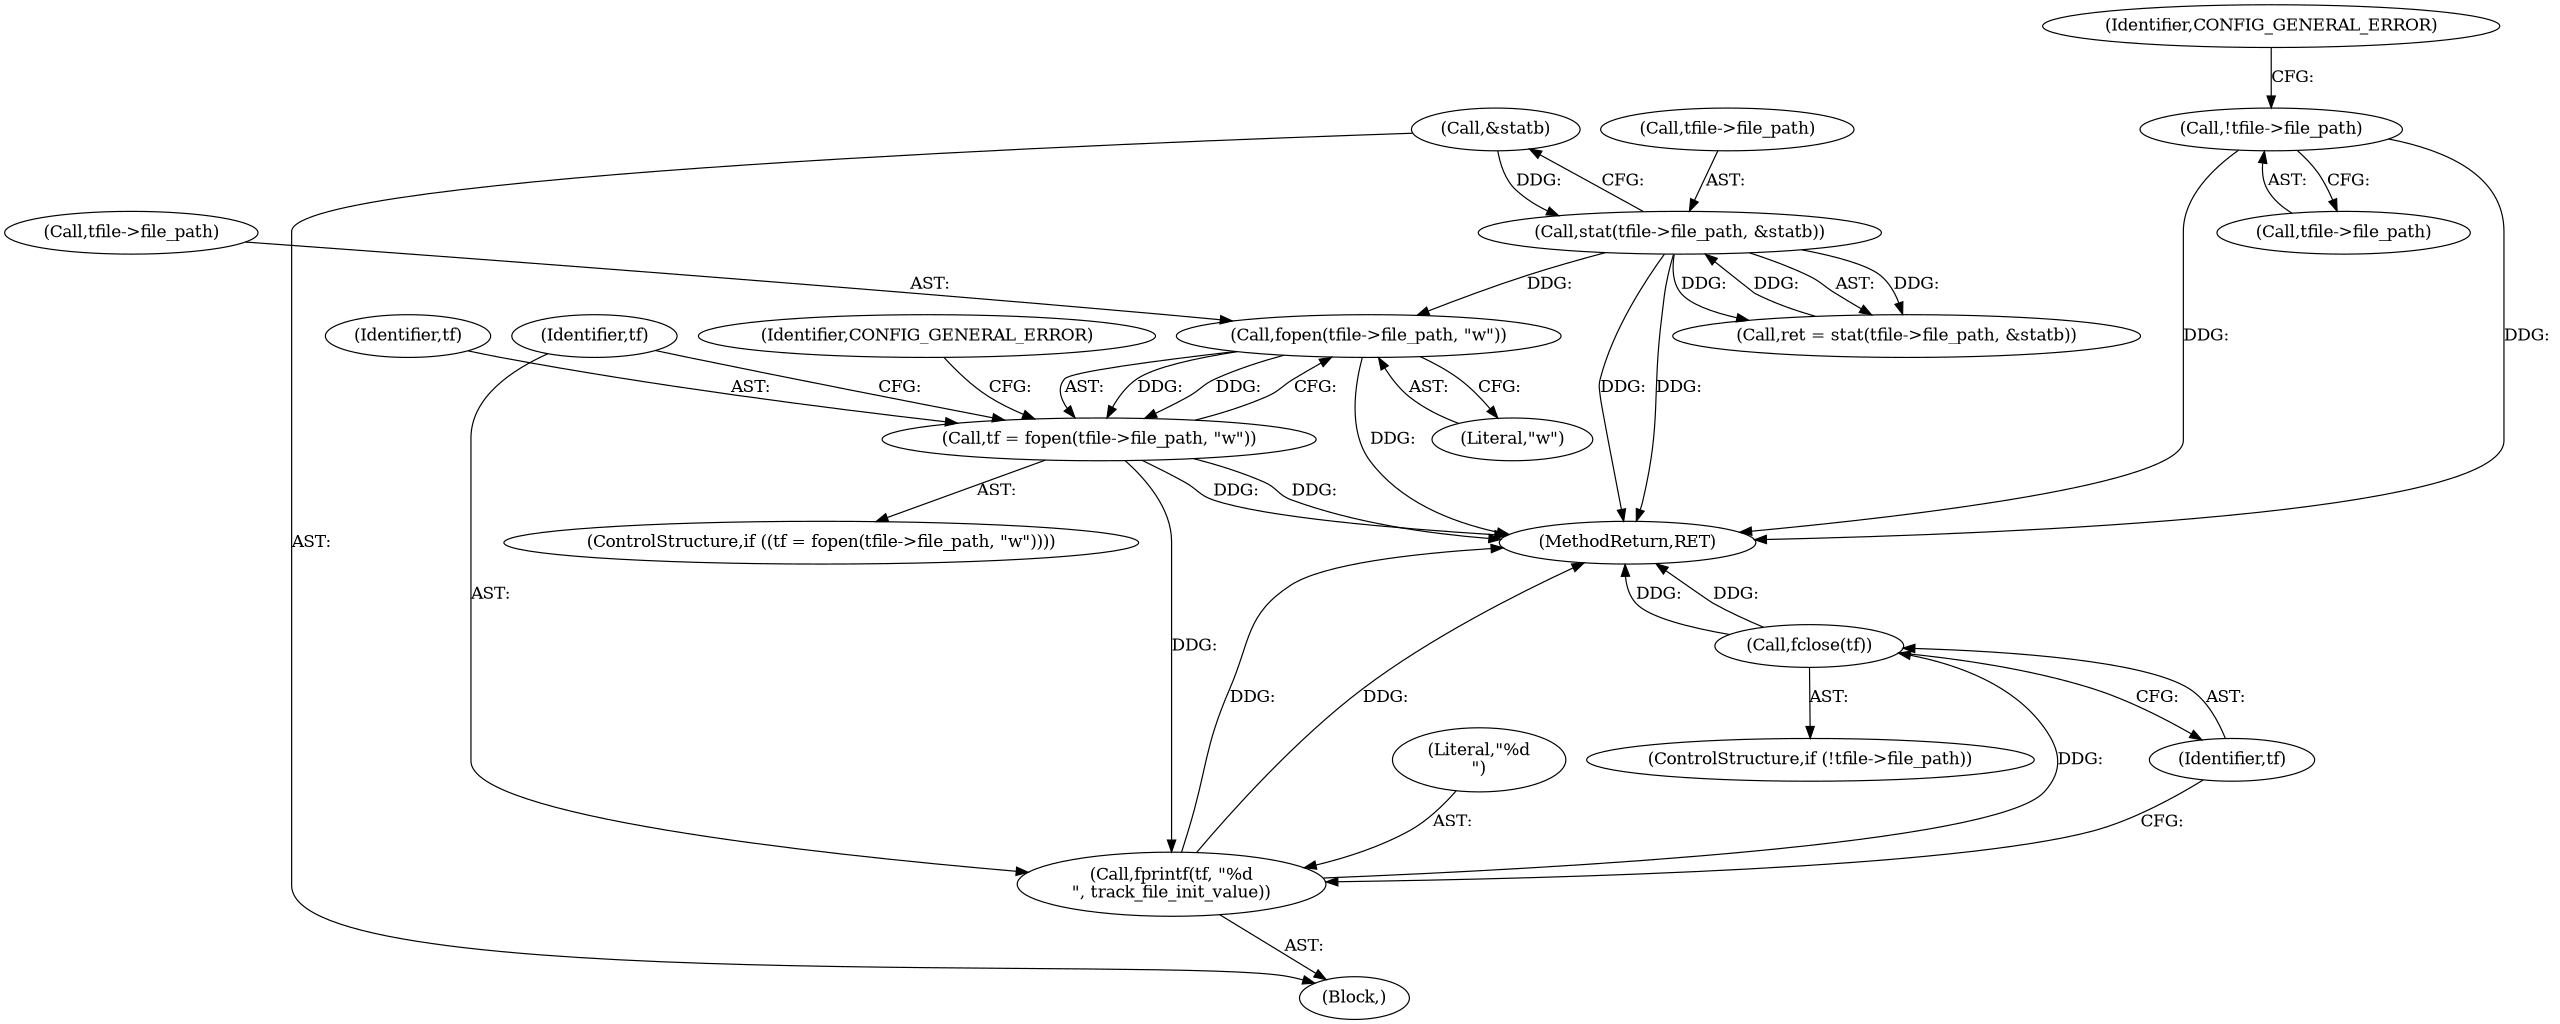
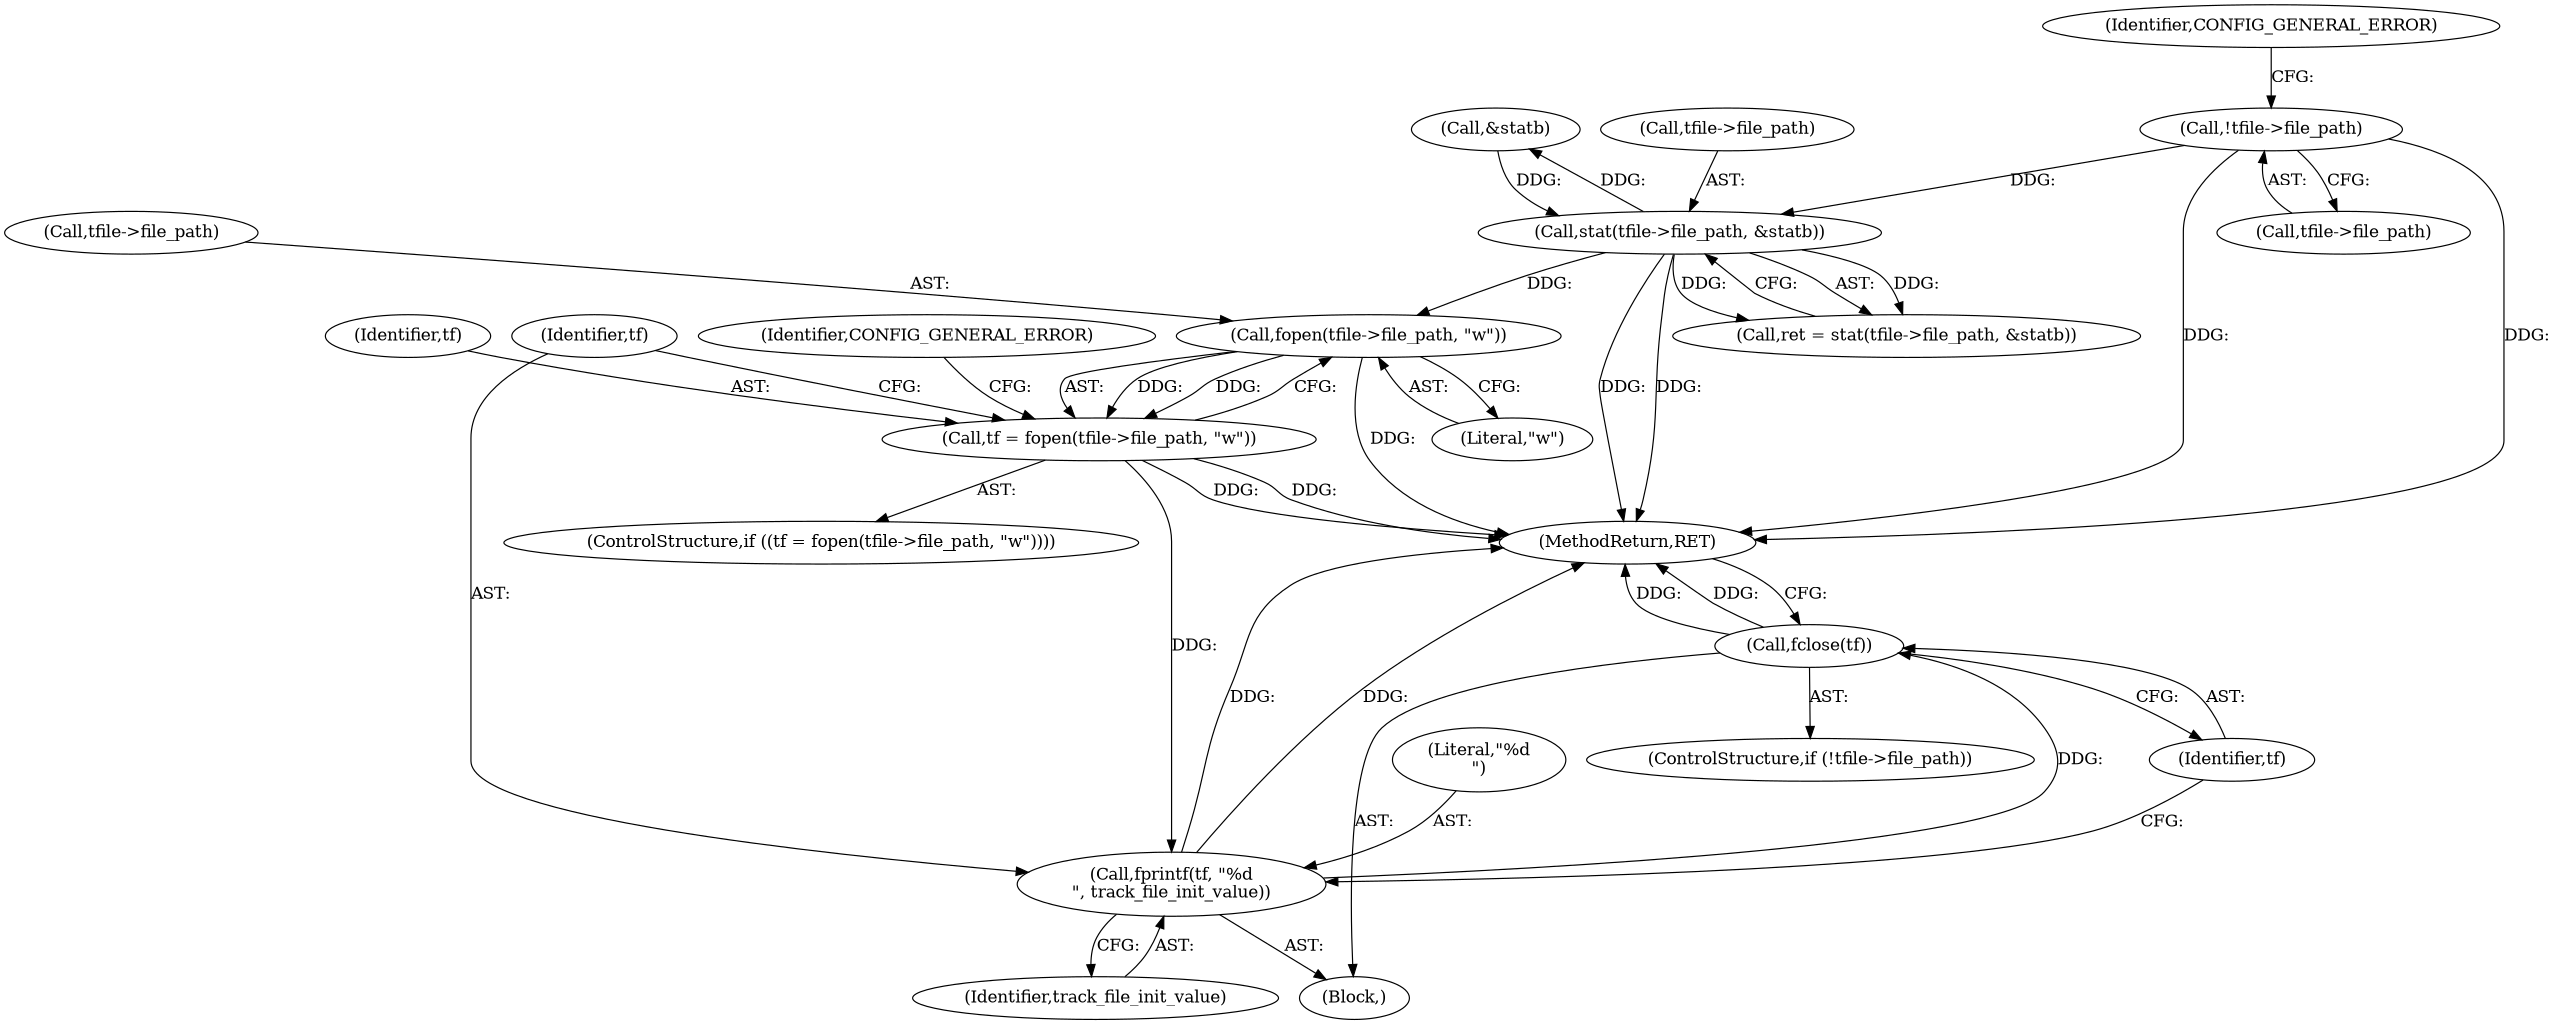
none -> (1989, 179)
(1626, 181) -> (1626, 181)
(1779, 284) -> (1779, 284)
(292, 508) -> (1429, 703)
none -> (1759, 579)
none -> (1096, 998)
